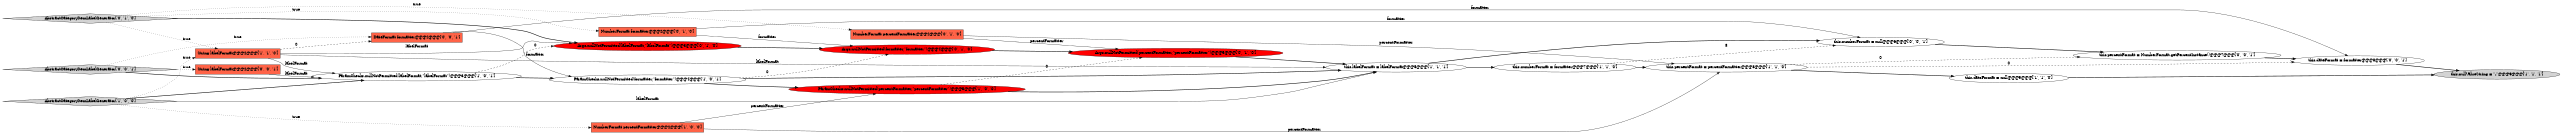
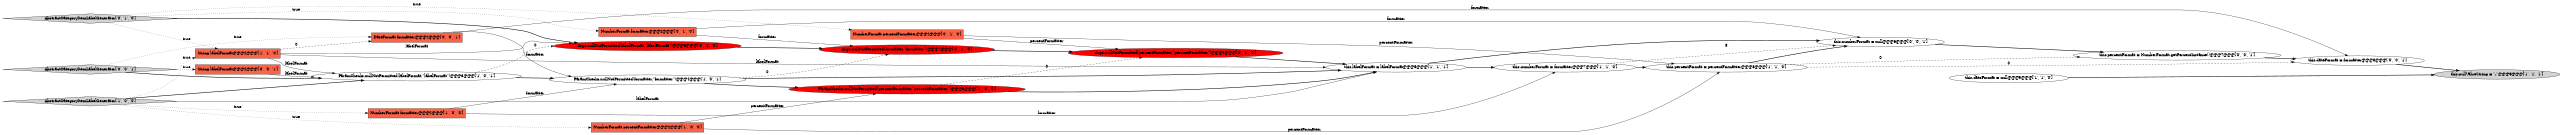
(1871, 73) -> (1796, 54)
none -> (417, 113)
